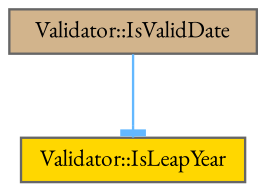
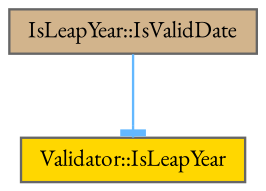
(133, 32) -> (133, 32)
